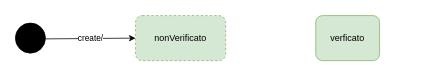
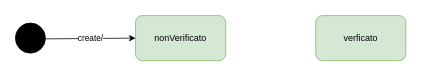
(180, 38) -> (180, 38)
(347, 38) -> (360, 38)
